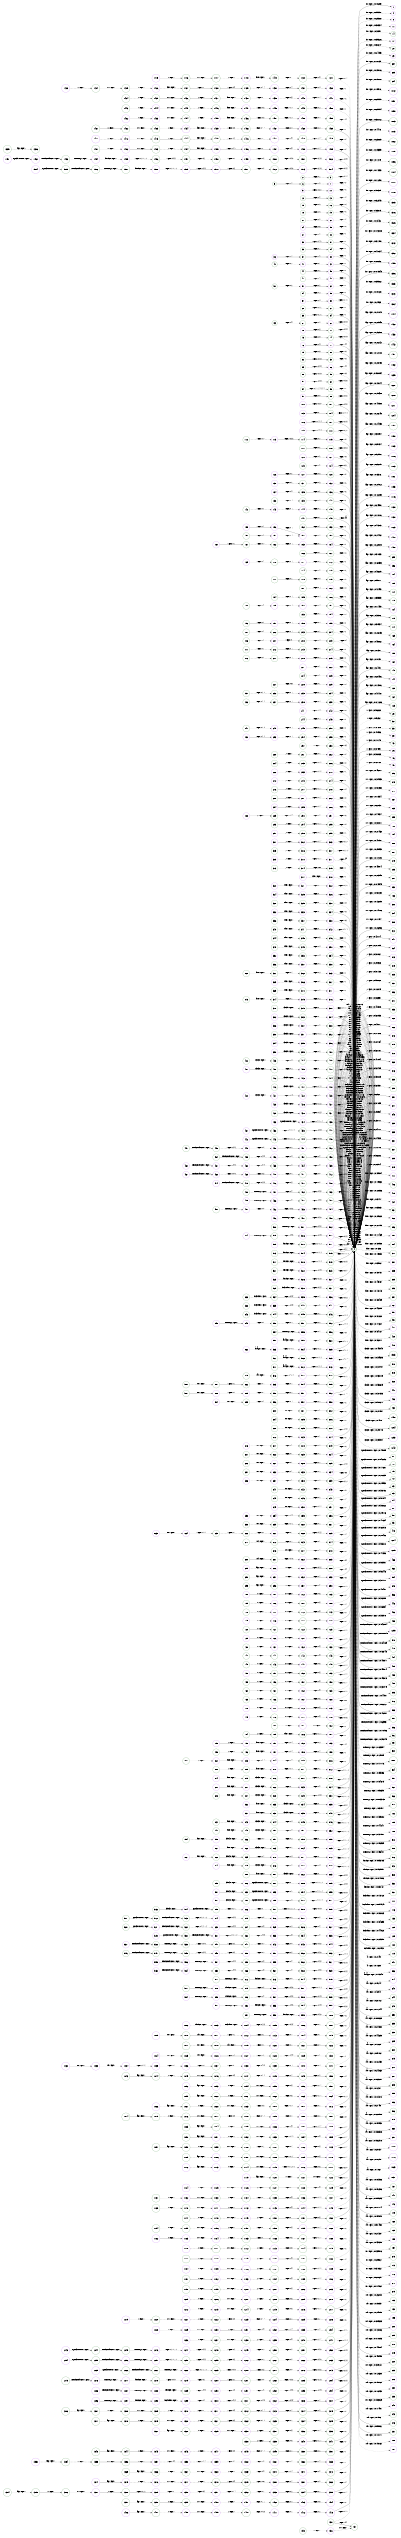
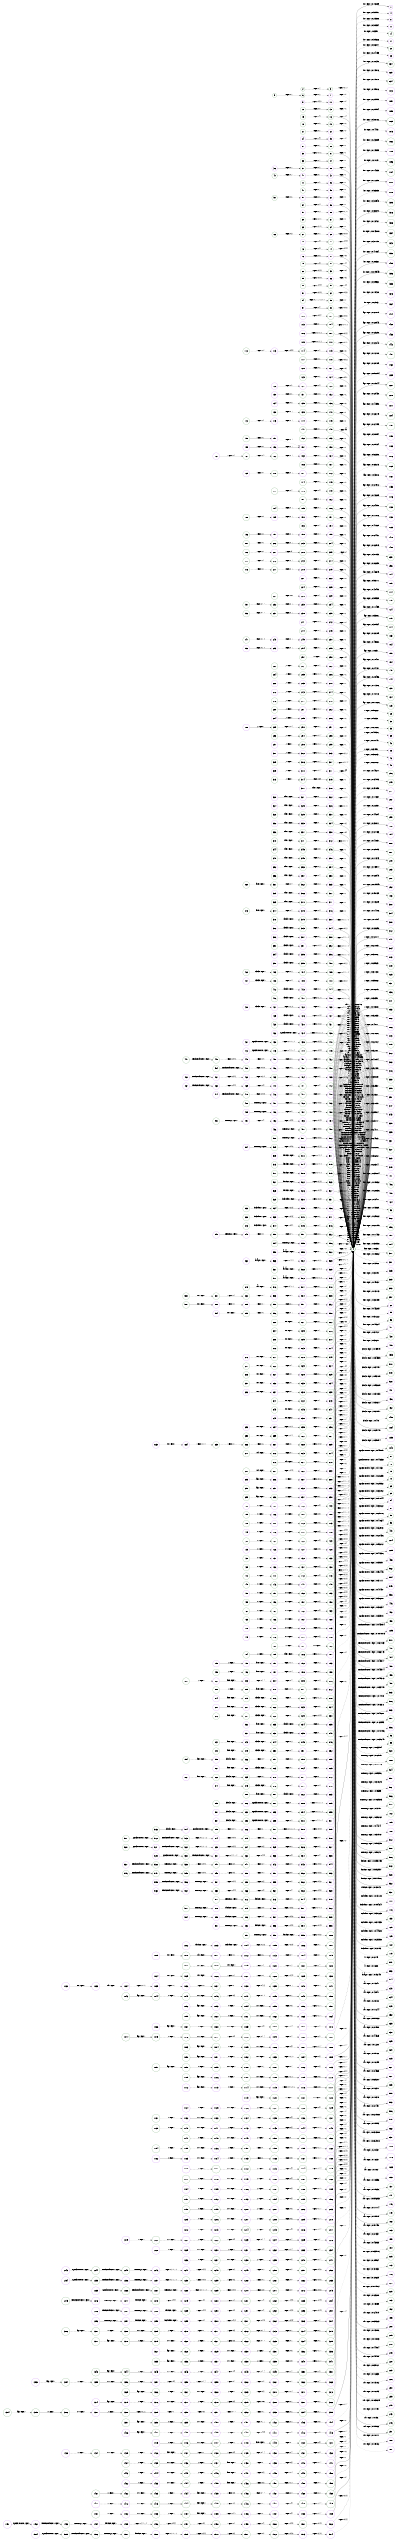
none -> (216, 2362)
(342, 2525) -> (316, 1567)
